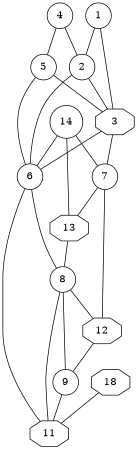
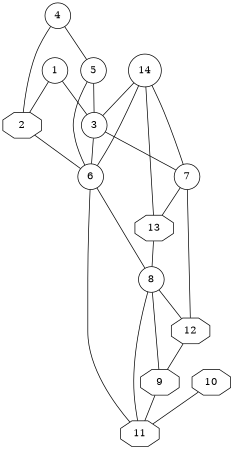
(82, 67) -> (22, 125)
(98, 94) -> (118, 99)
(115, 122) -> (94, 125)
(66, 382) -> (160, 382)
(111, 382) -> (211, 382)
